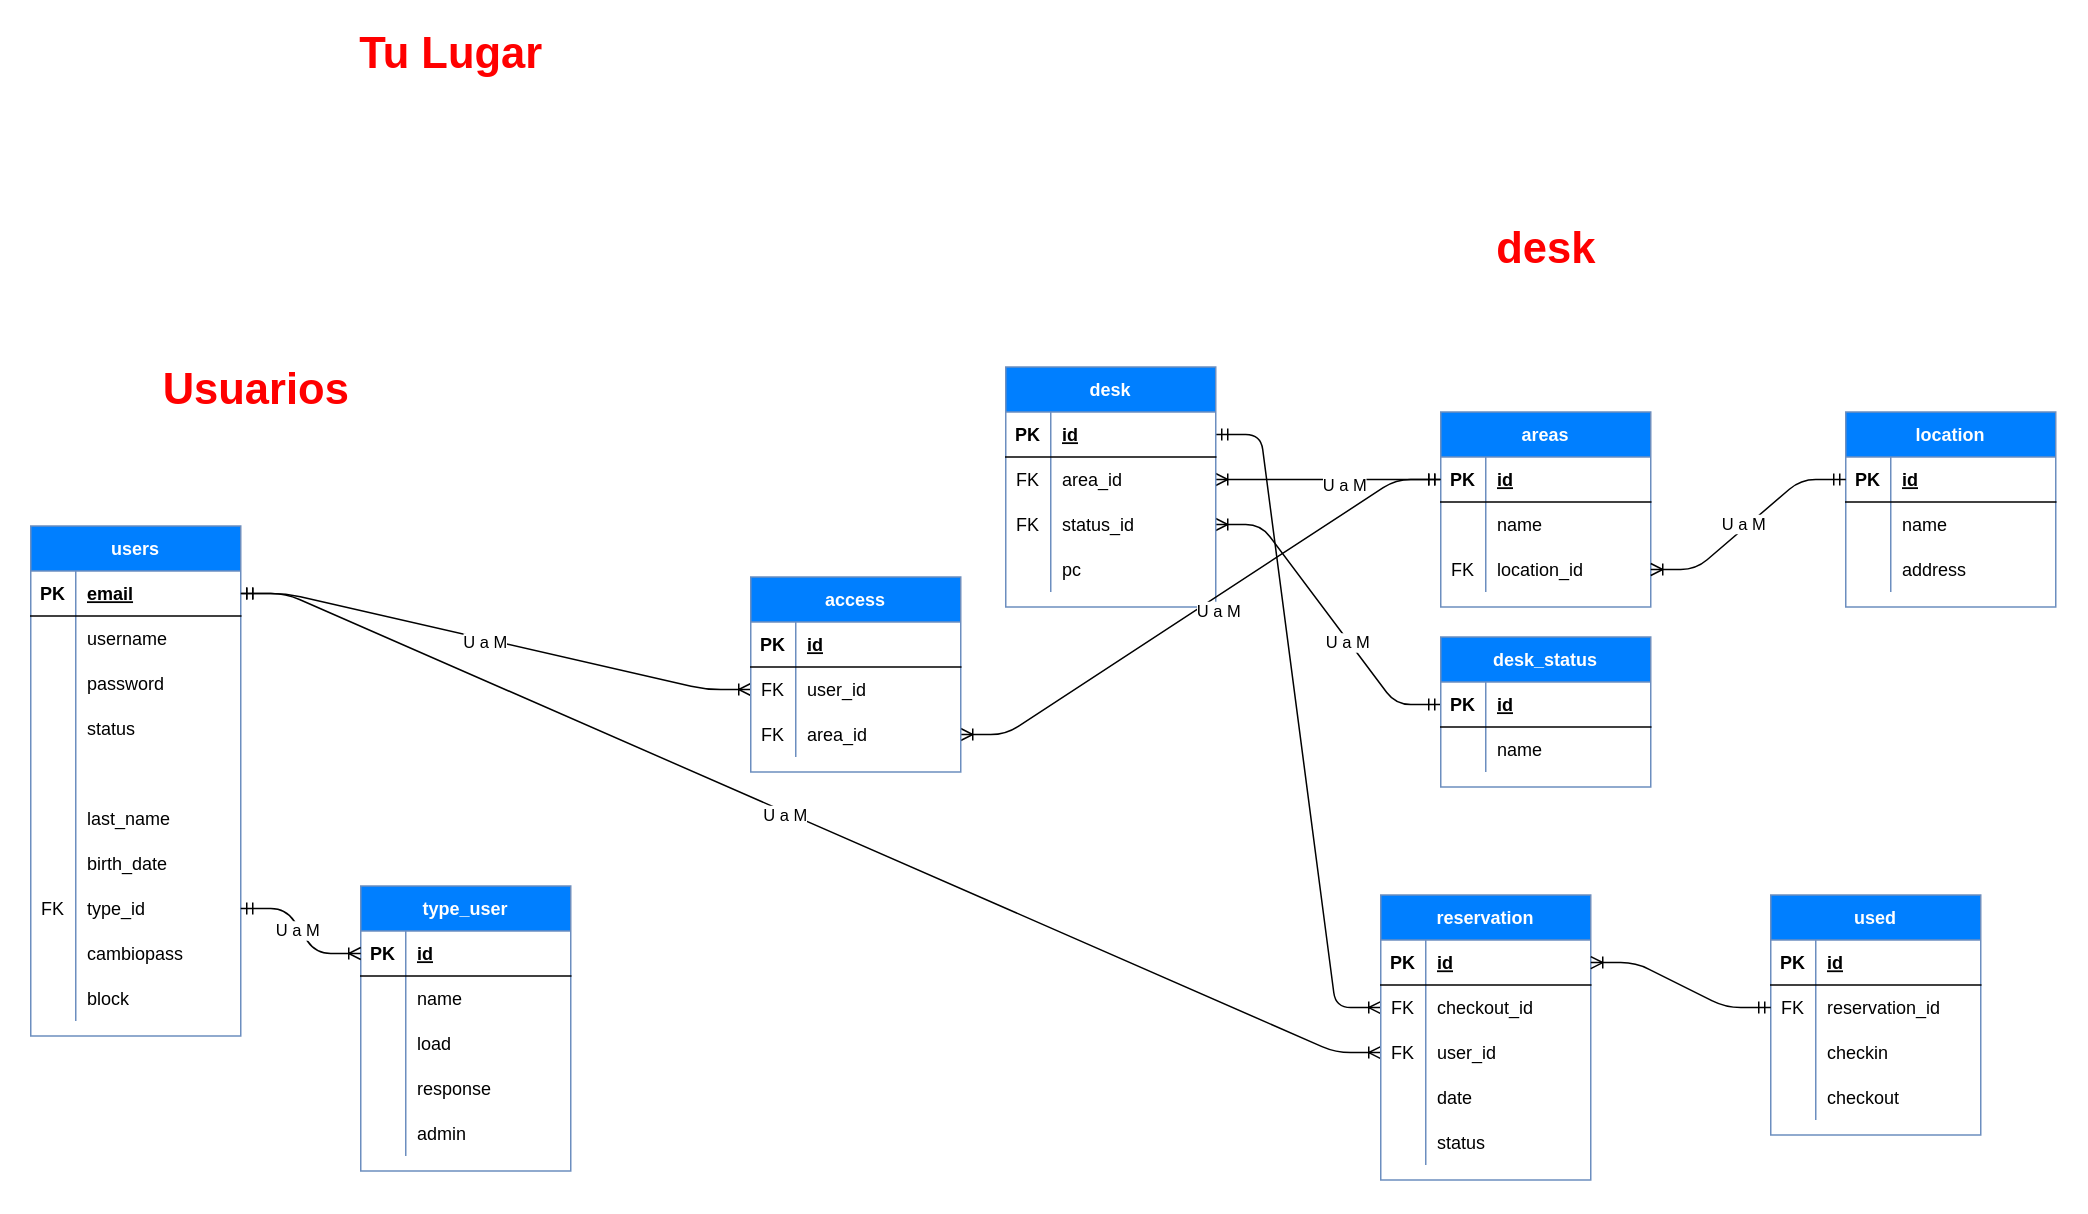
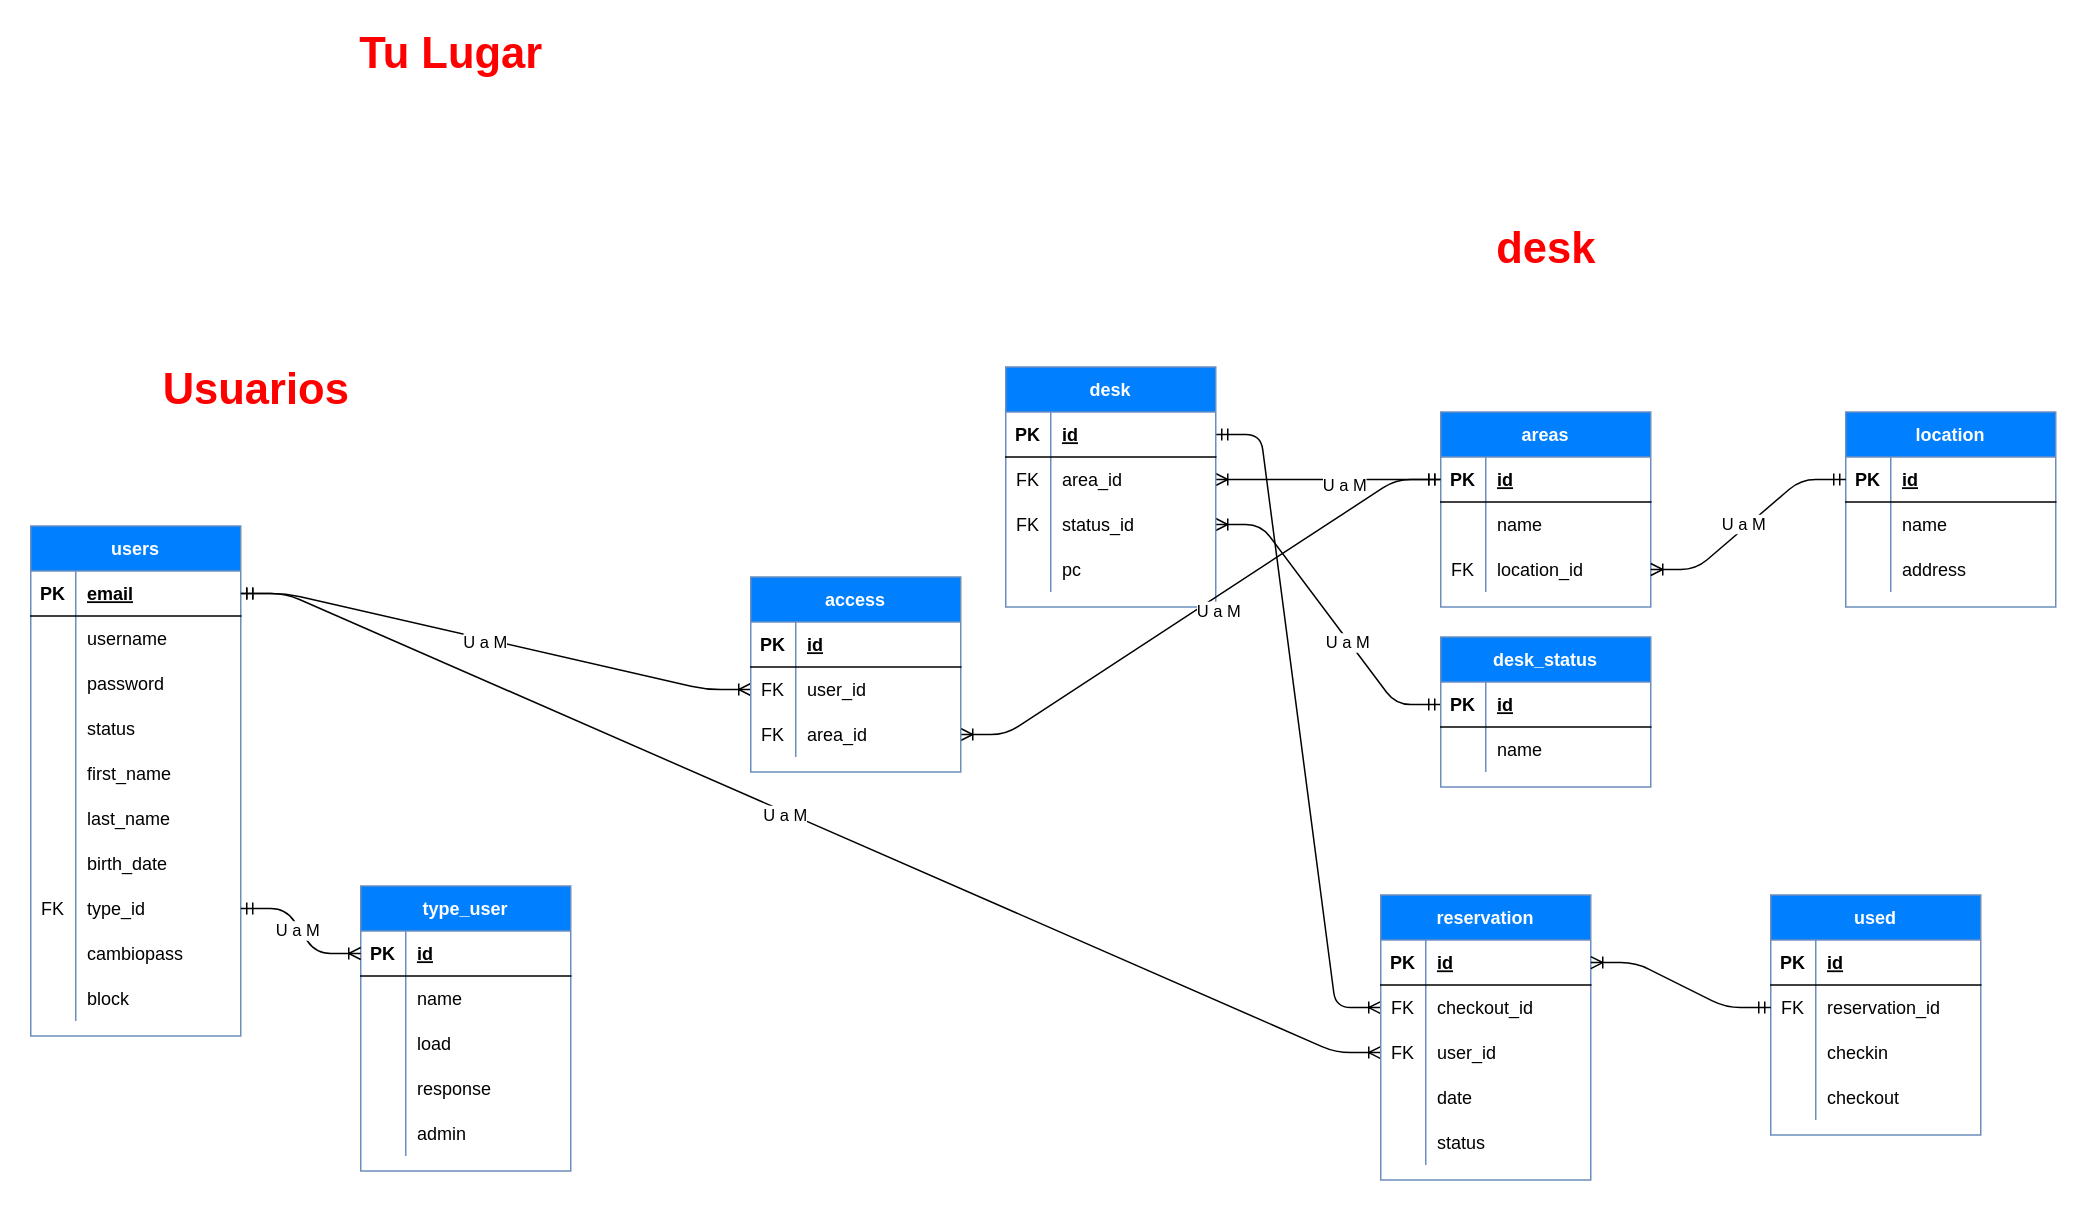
none -> (158, 773)
